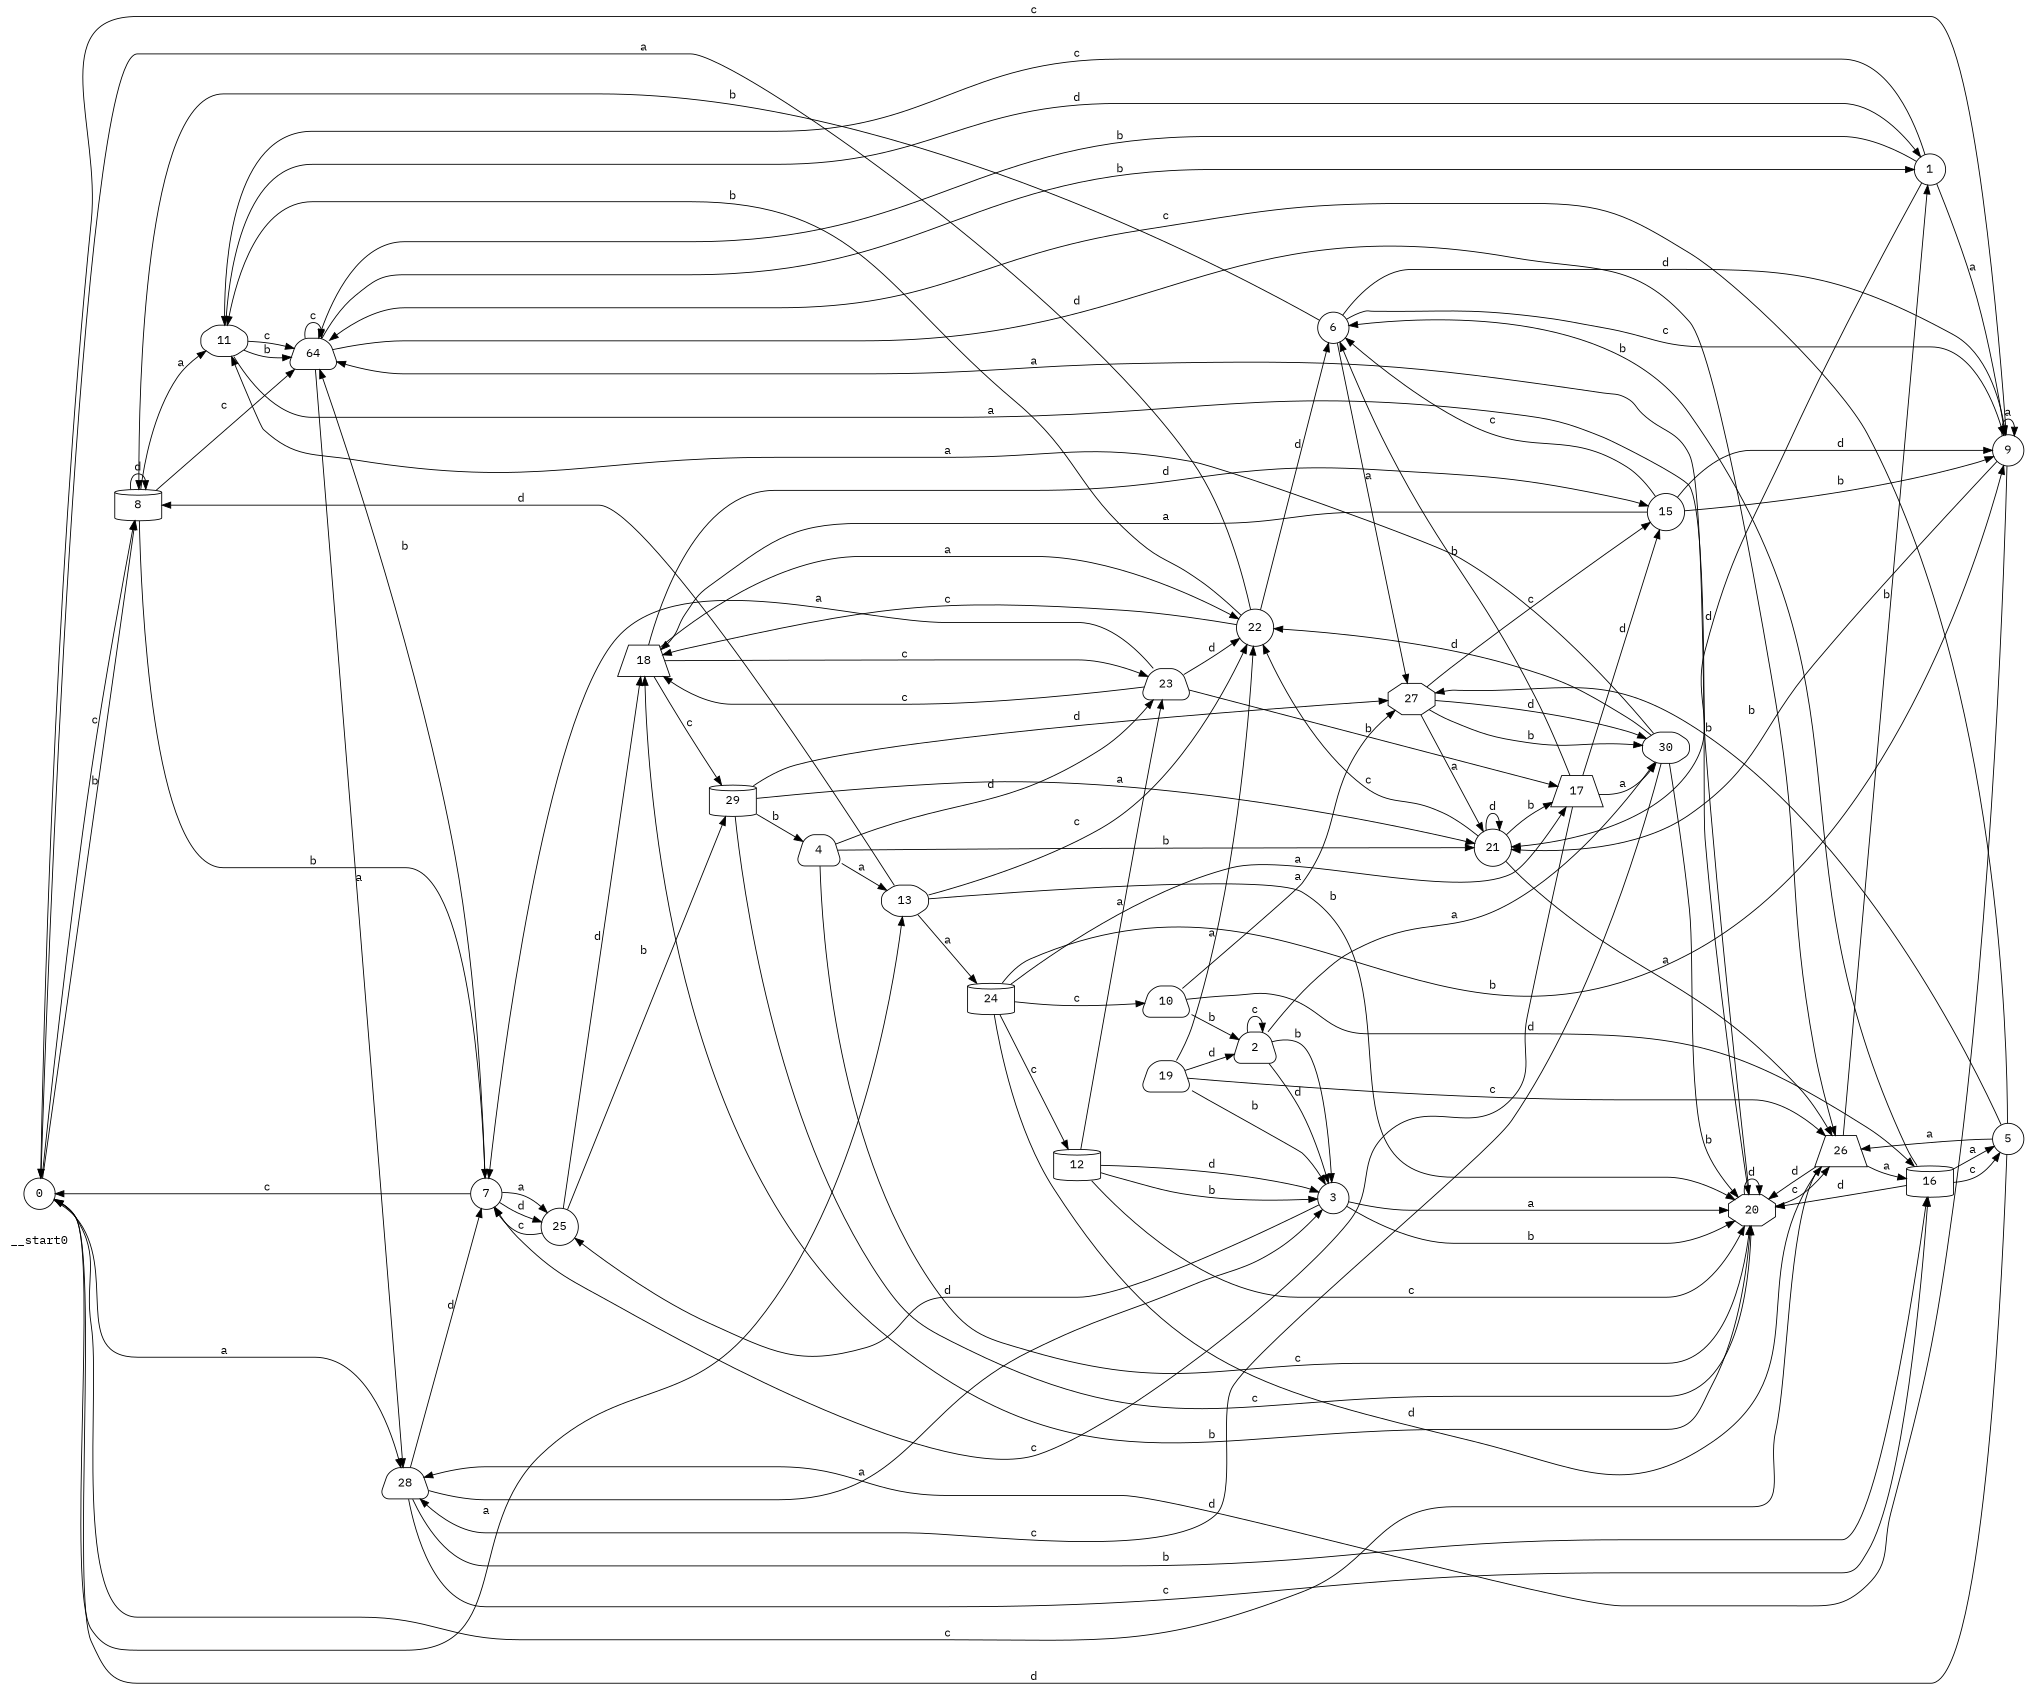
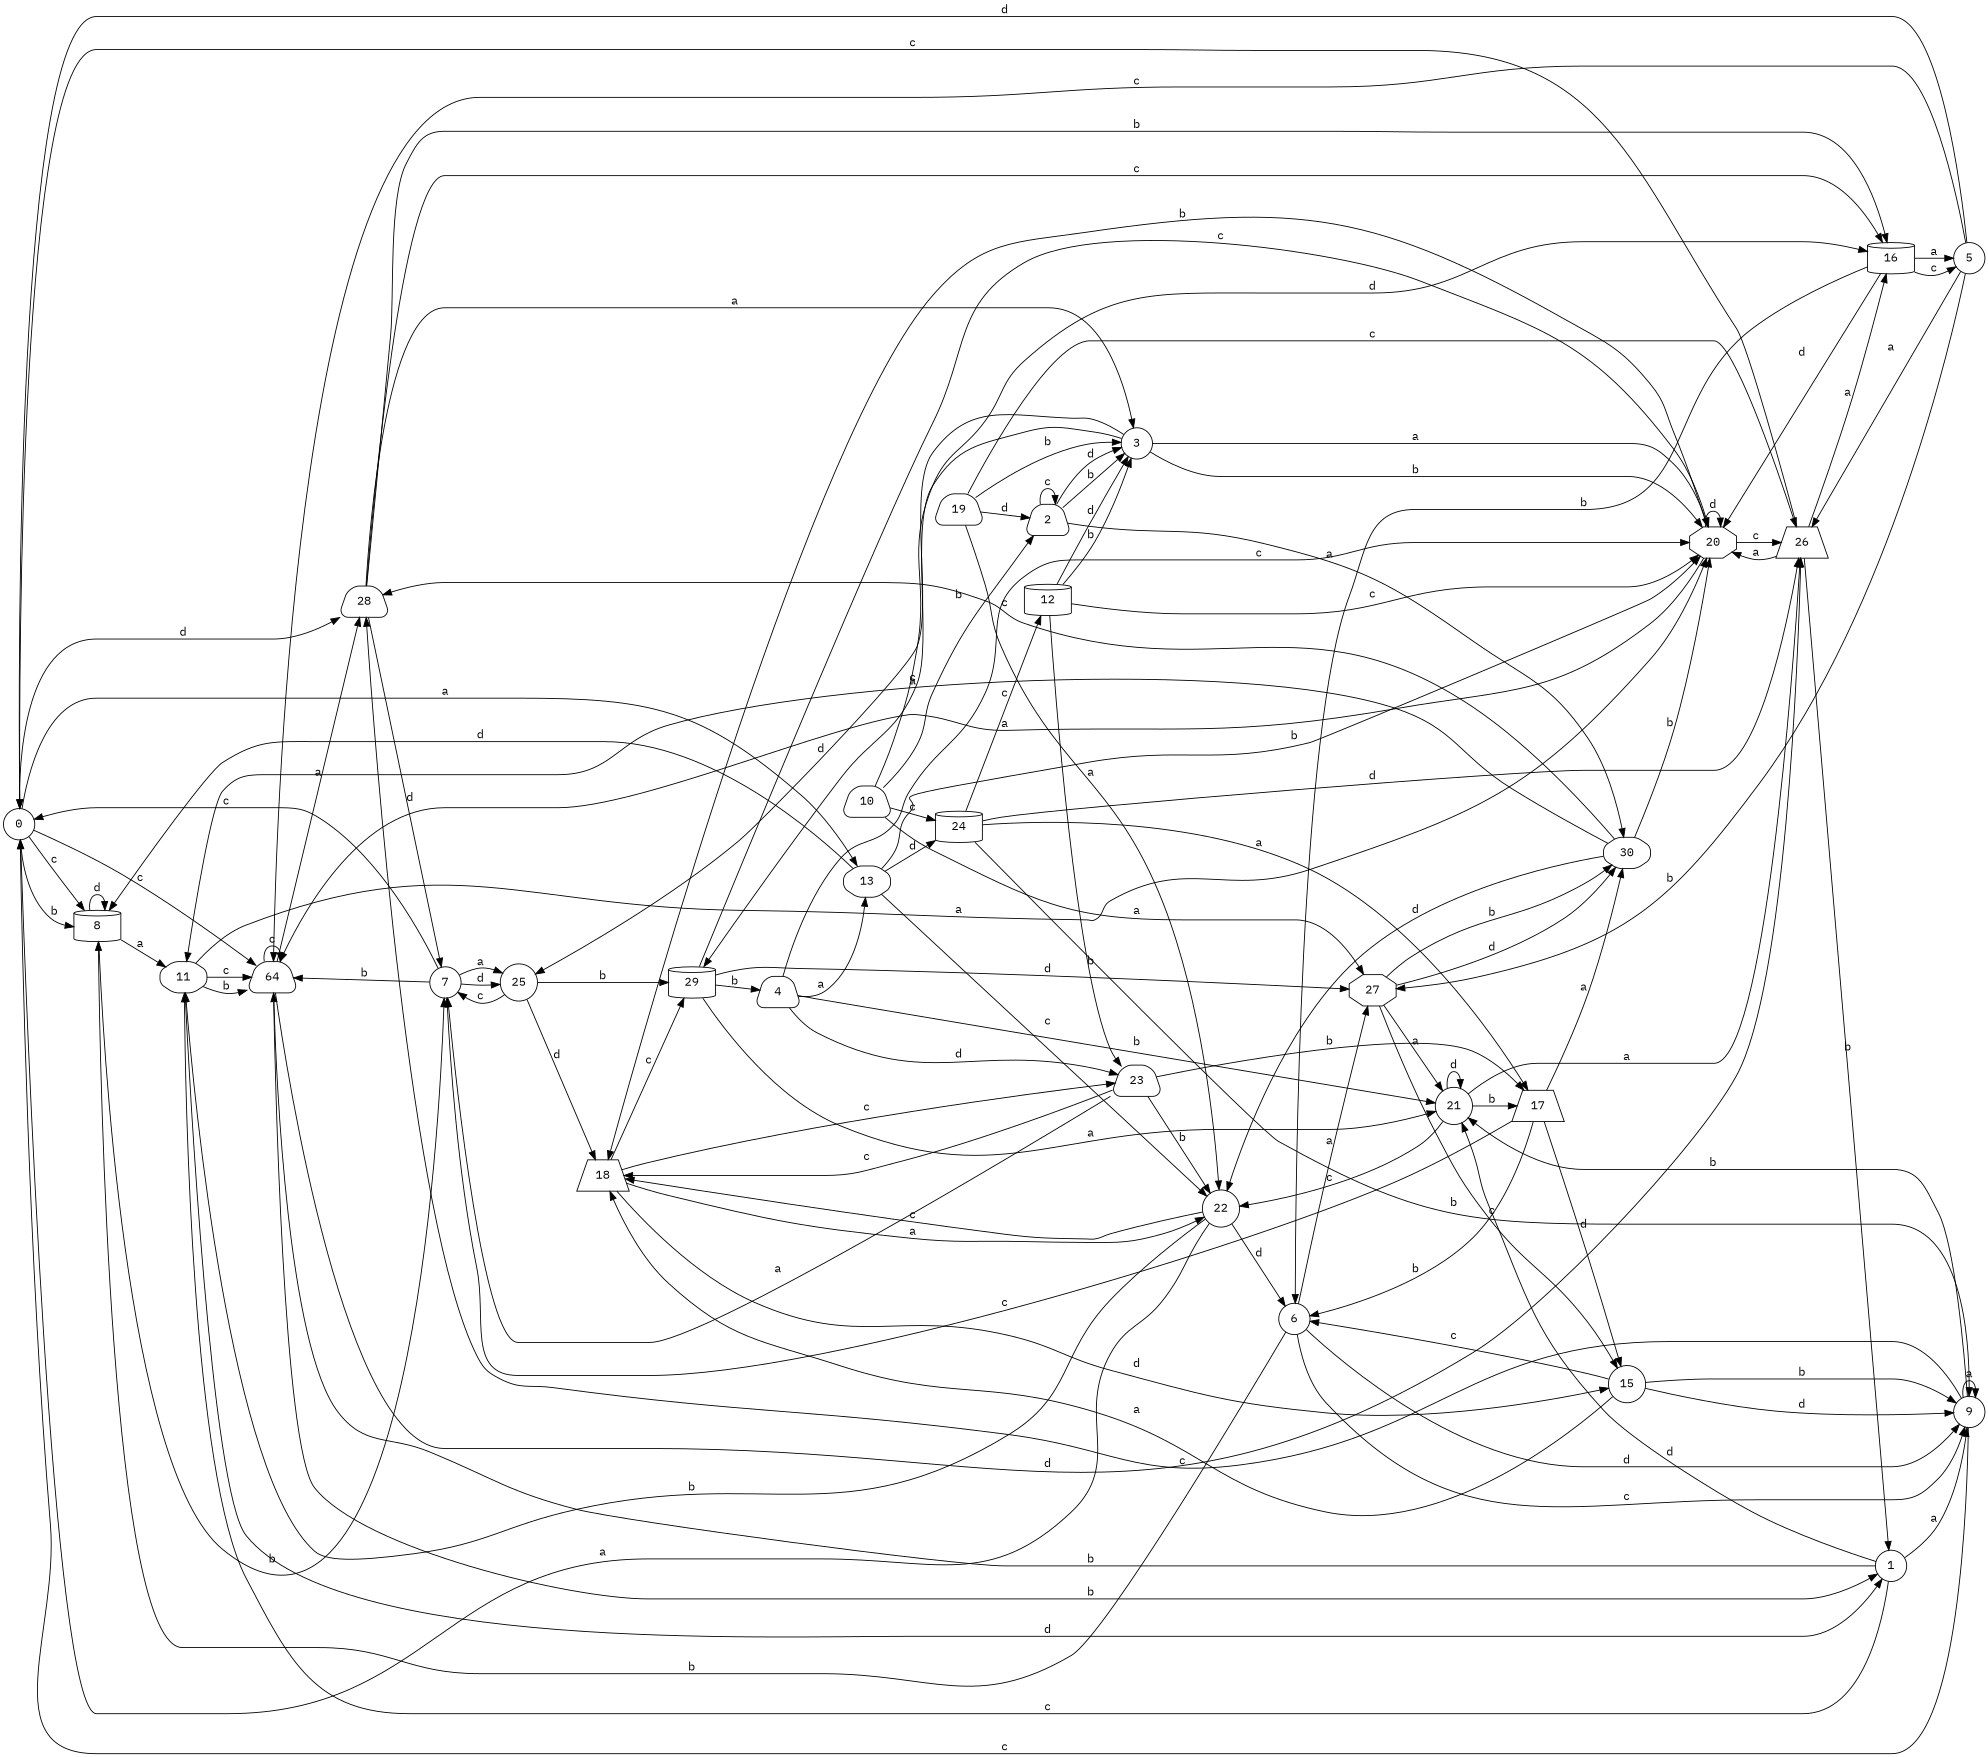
(222, 433) -> (145, 889)
(1212, 648) -> (1183, 1138)
none -> (922, 653)
(1120, 902) -> (1091, 961)
(948, 940) -> (913, 846)
(1075, 1006) -> (915, 815)
(1795, 1172) -> (1756, 553)
(40, 1241) -> none
(224, 1351) -> (183, 633)
(1212, 1505) -> (1183, 1461)
